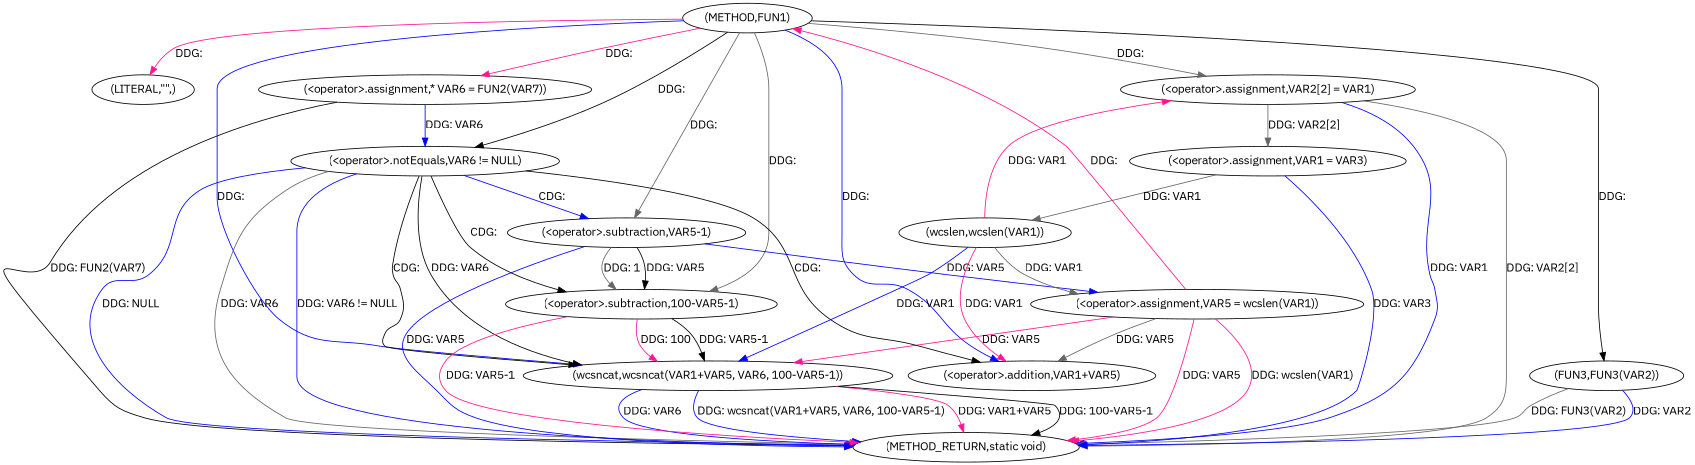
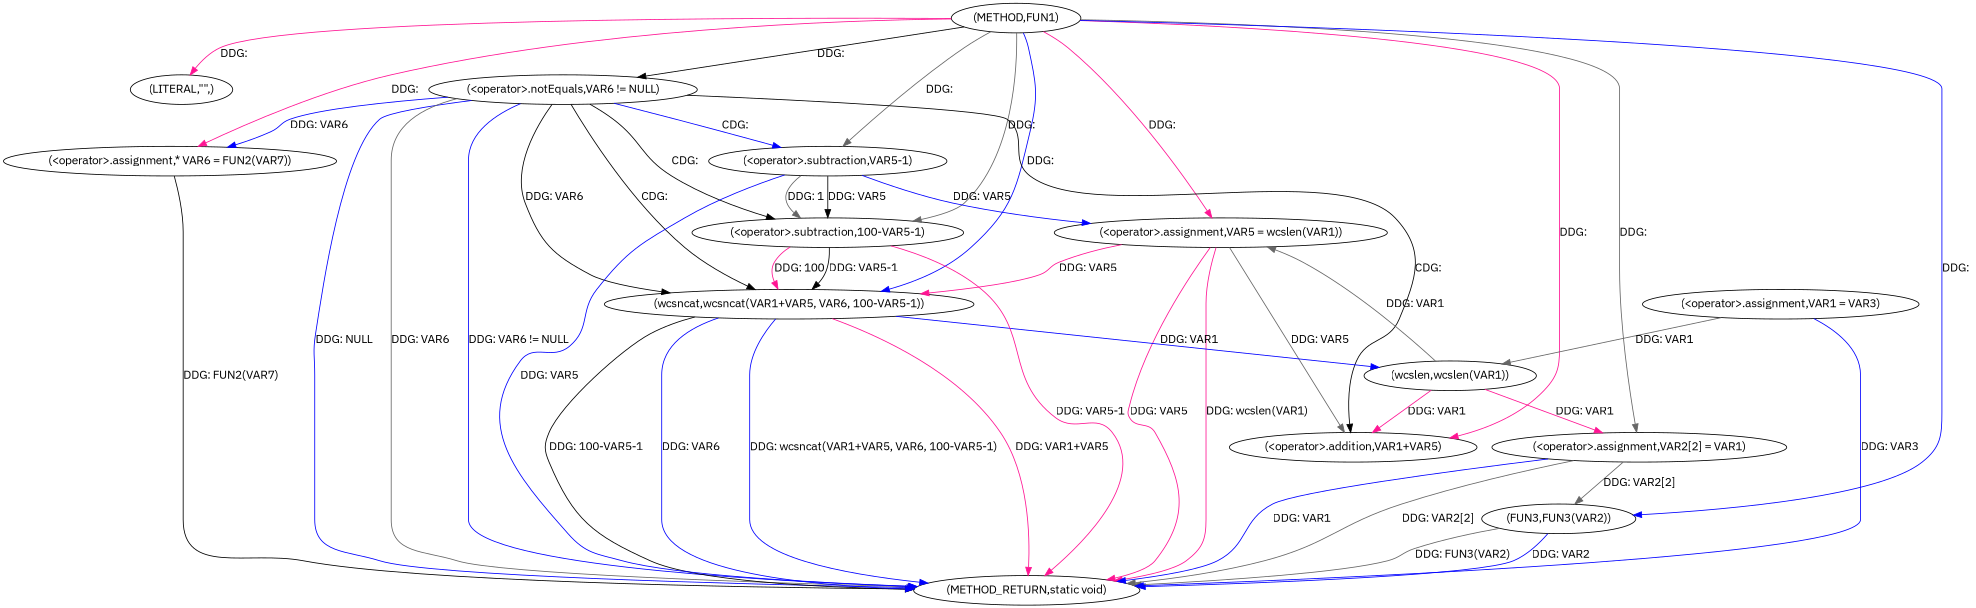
(1339, 47) -> (1846, 62)
(1023, 117) -> (1134, 113)
(425, 121) -> (338, 109)
(1268, 121) -> (1602, 480)
(842, 223) -> (1525, 65)
(860, 307) -> (1133, 341)
